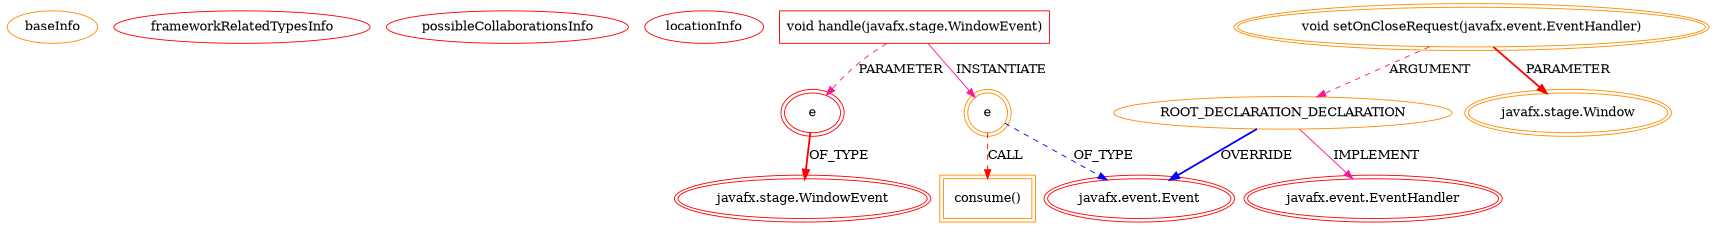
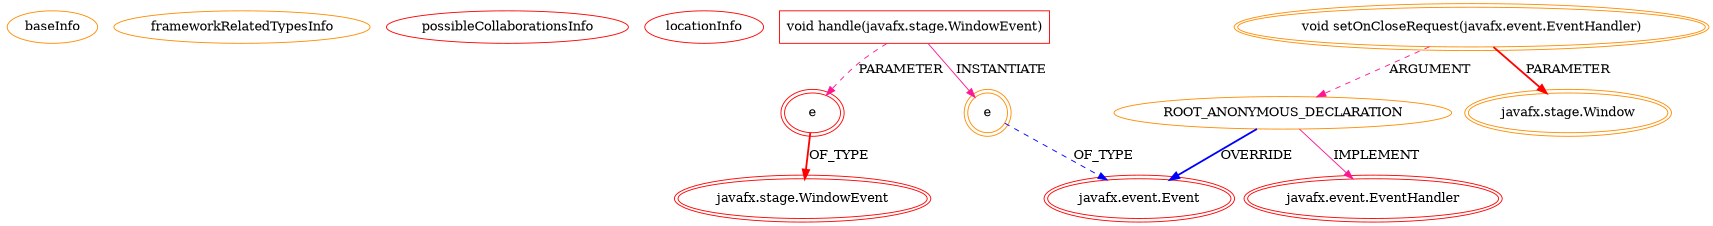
(242, 27) -> (242, 27)
(1283, 113) -> (1283, 113)
(988, 199) -> none
